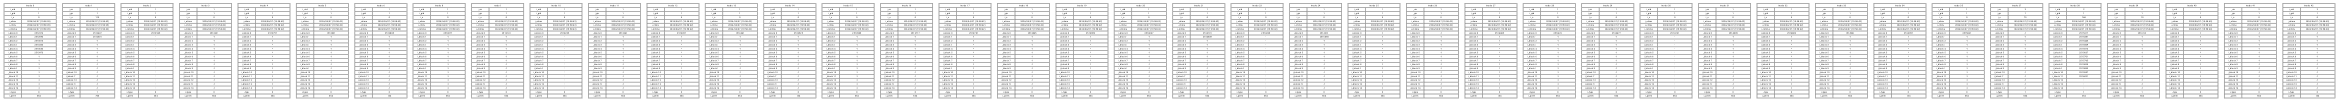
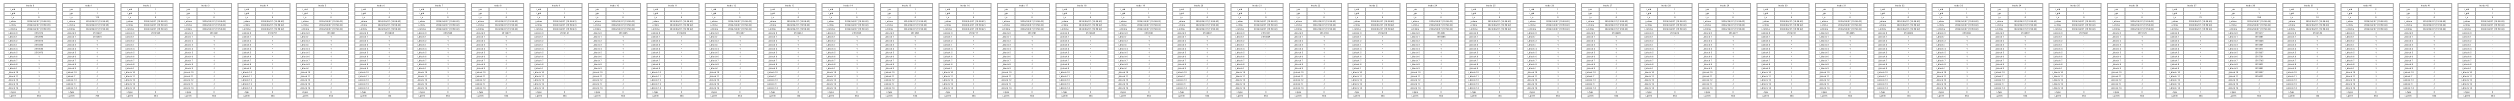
none -> (439, 51)
none -> (1316, 51)
none -> (2134, 51)
